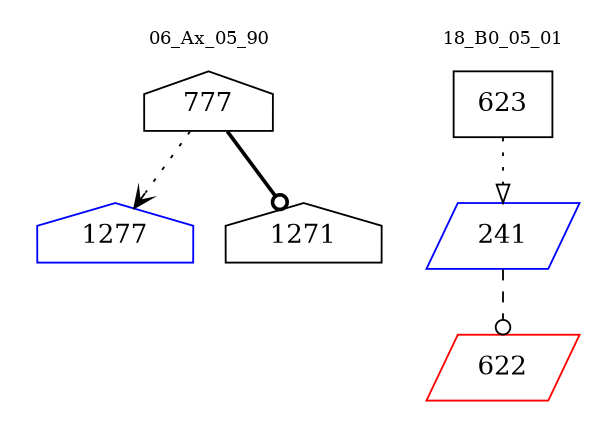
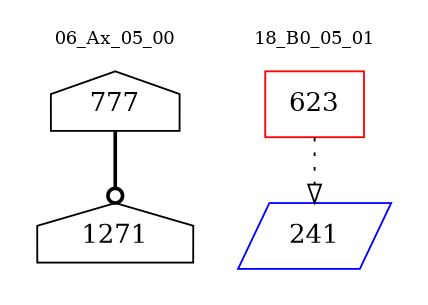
(209, 39) -> (115, 39)
(503, 104) -> (315, 104)
(115, 236) -> none
(503, 368) -> none
